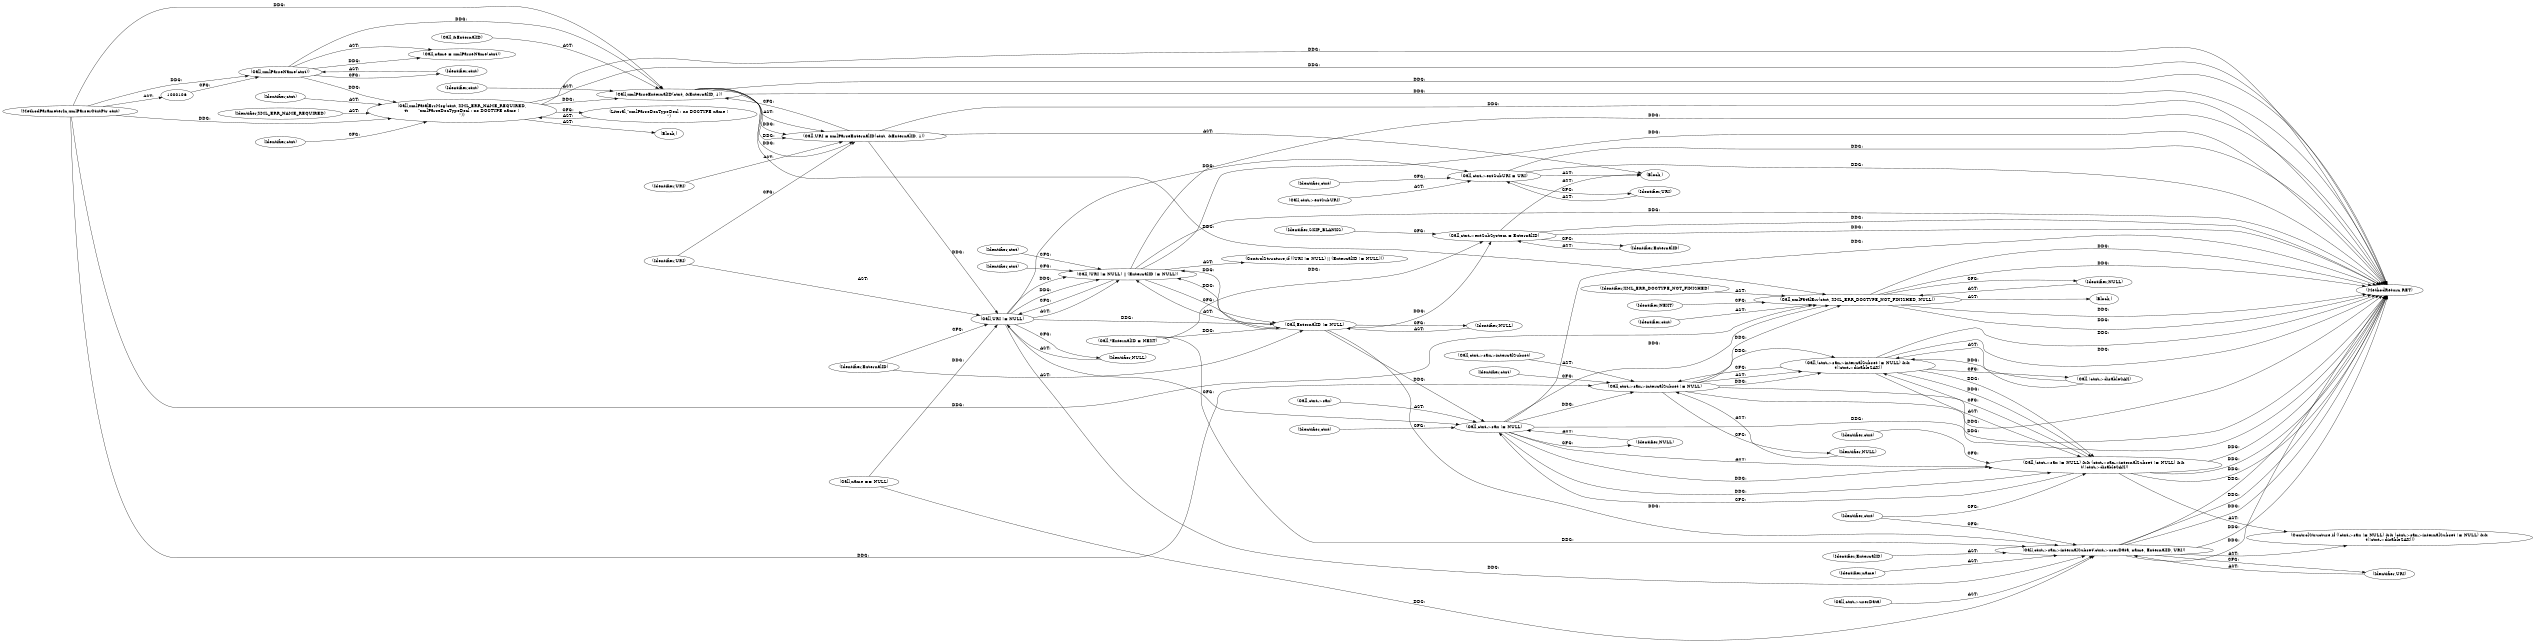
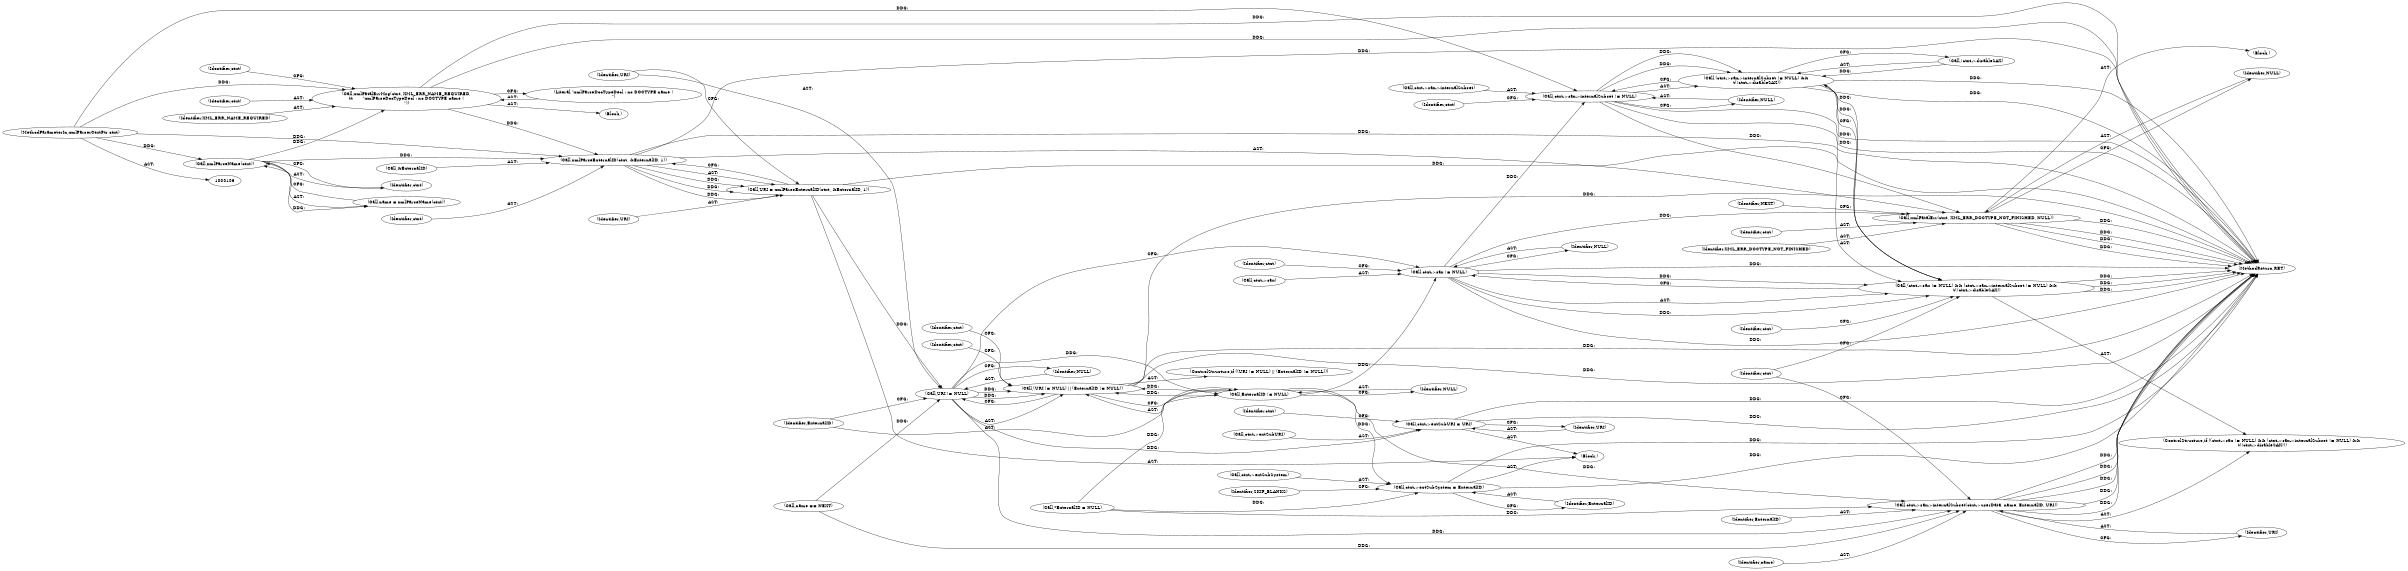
(223, 85) -> (306, 193)
(1209, 227) -> (1259, 149)
(1128, 341) -> (1072, 508)
(848, 408) -> none
none -> (1259, 475)
(864, 482) -> (809, 506)
(1858, 602) -> none
